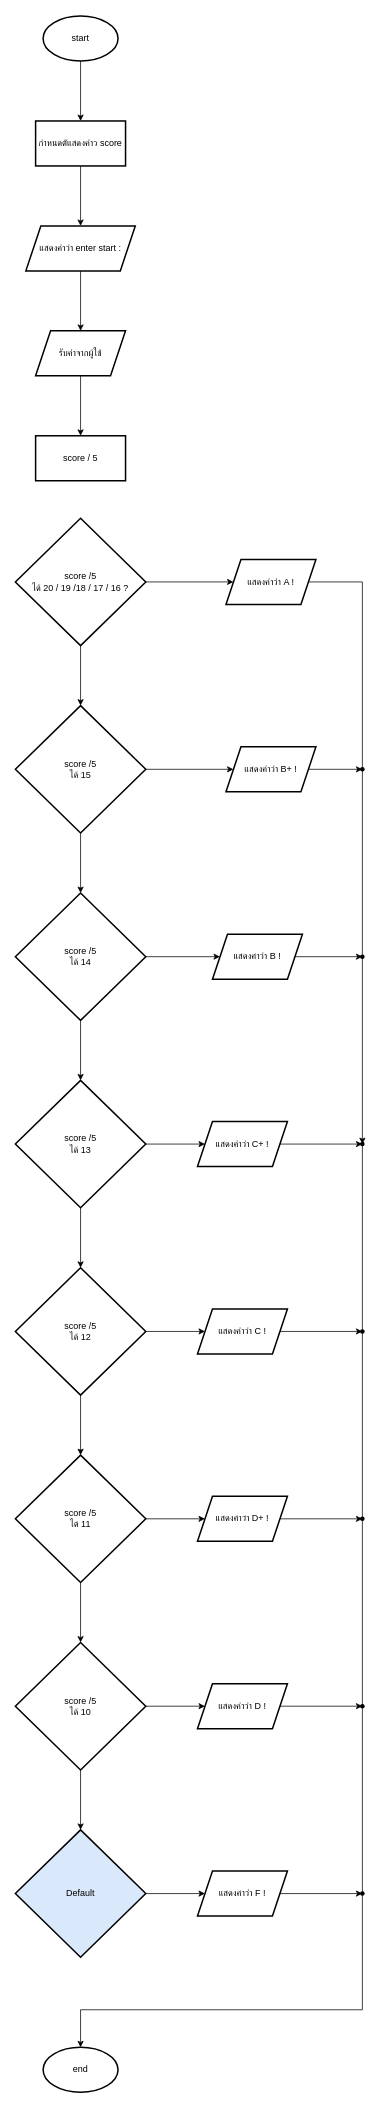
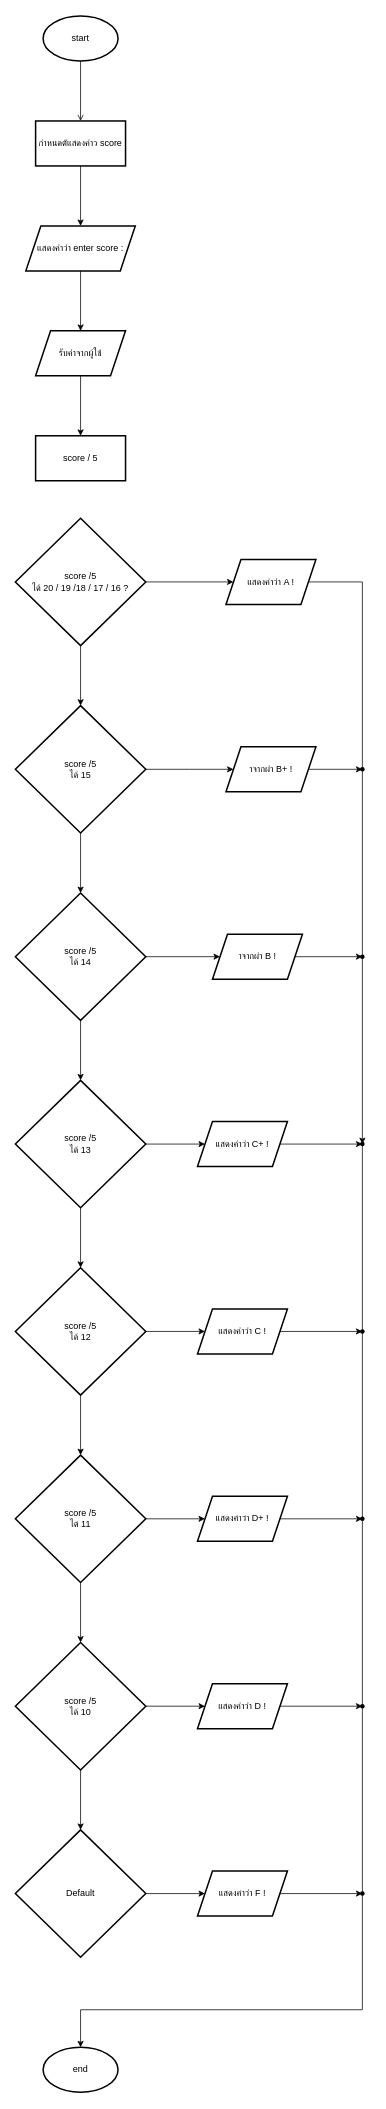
(81, 114) -> (81, 116)
(81, 248) -> (81, 248)
(271, 769) -> (271, 769)
(258, 957) -> (258, 957)
(81, 1894) -> (81, 1894)
